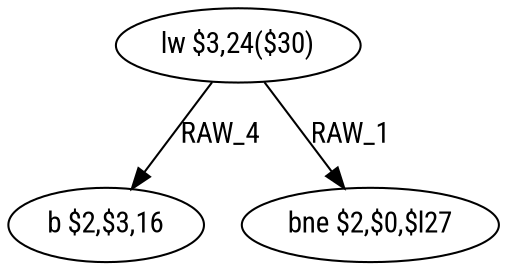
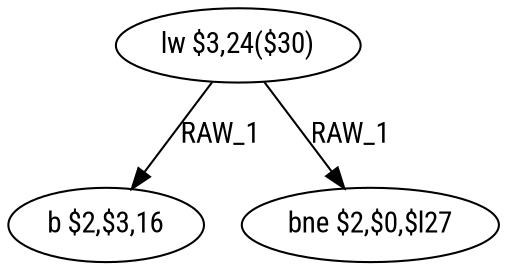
(221, 135) -> (221, 135)
